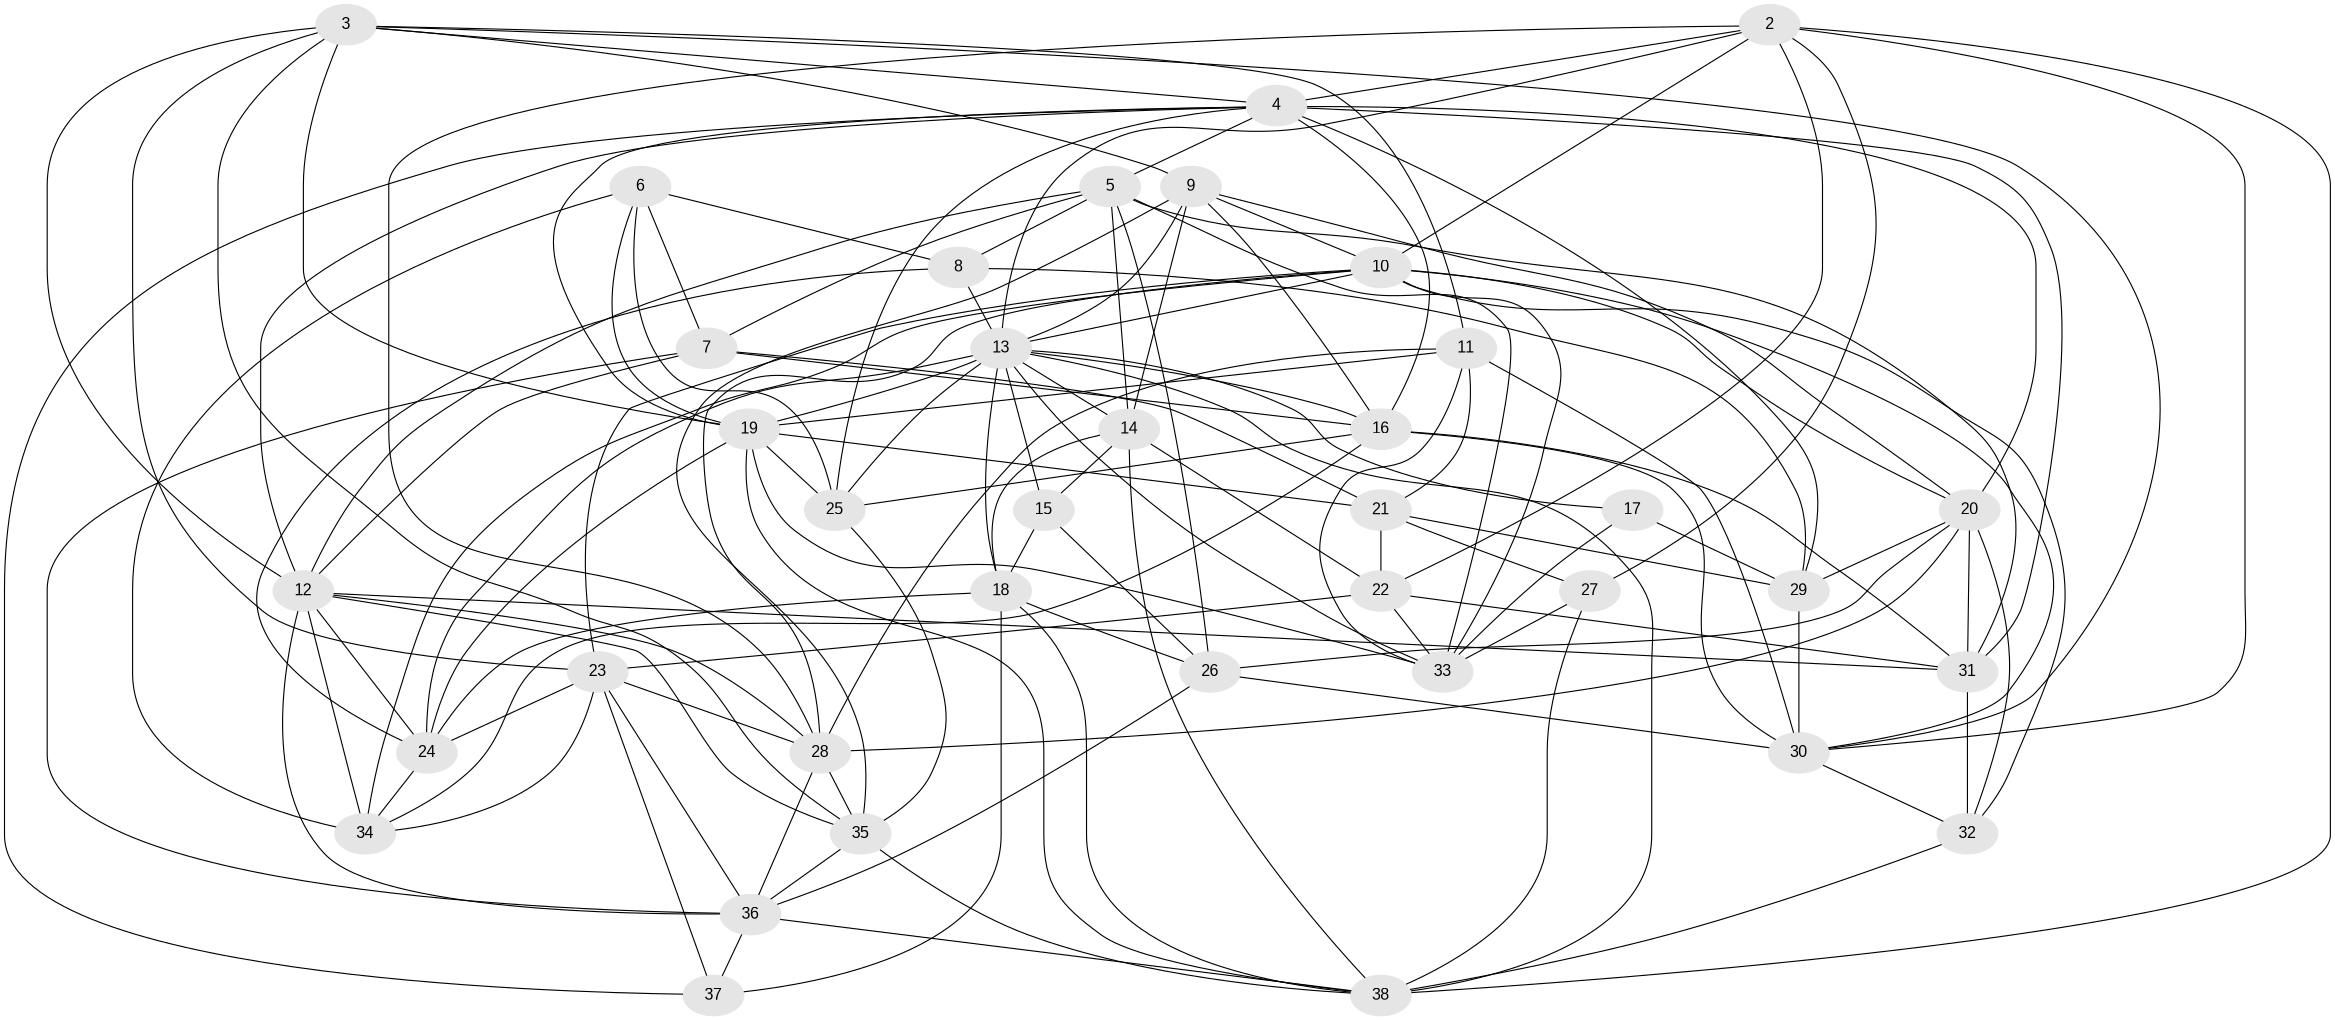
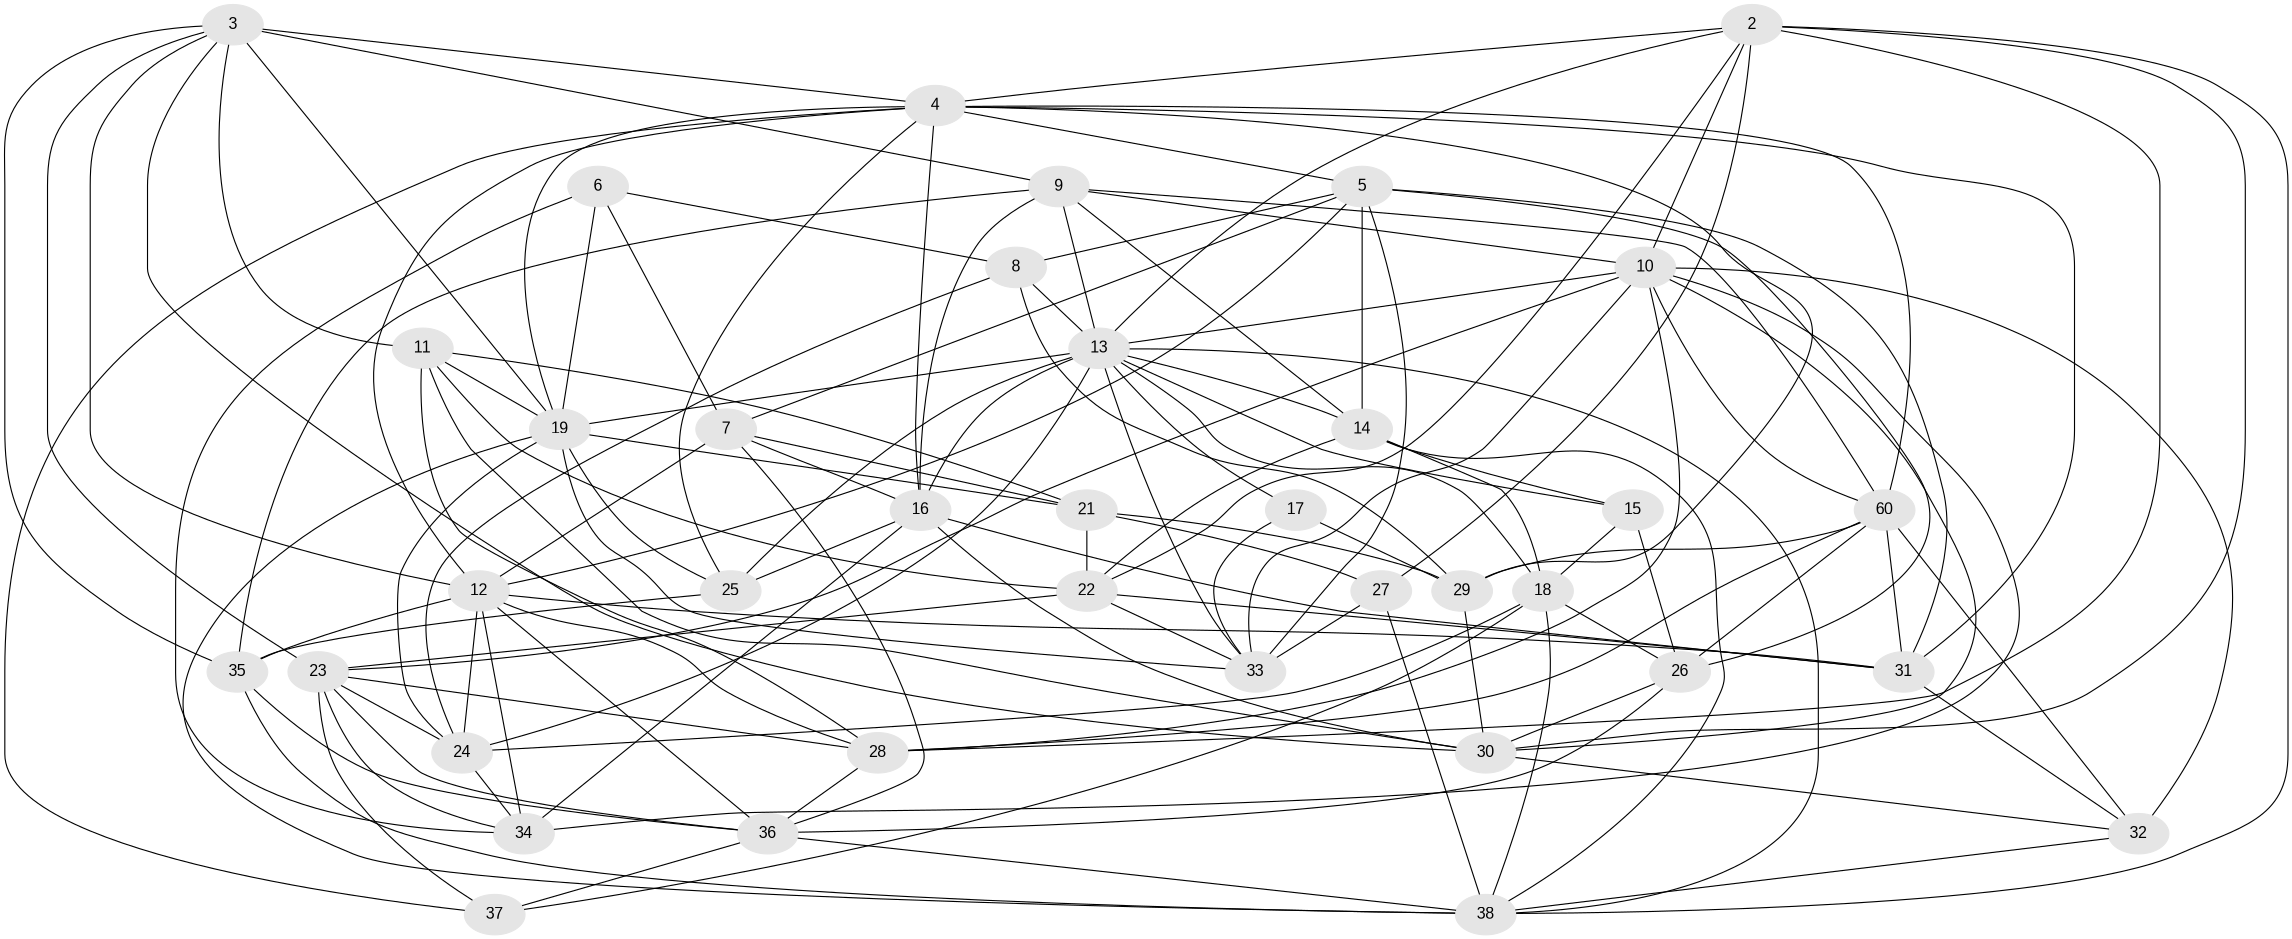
(681, 381) -> none
(1970, 510) -> (1885, 510)
(1327, 516) -> (708, 527)
(840, 793) -> none
